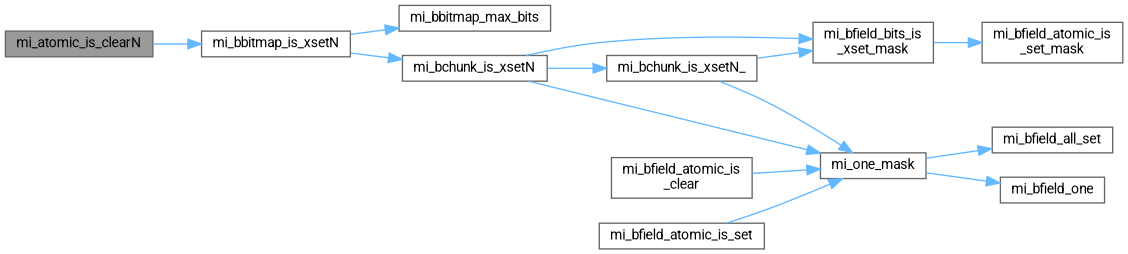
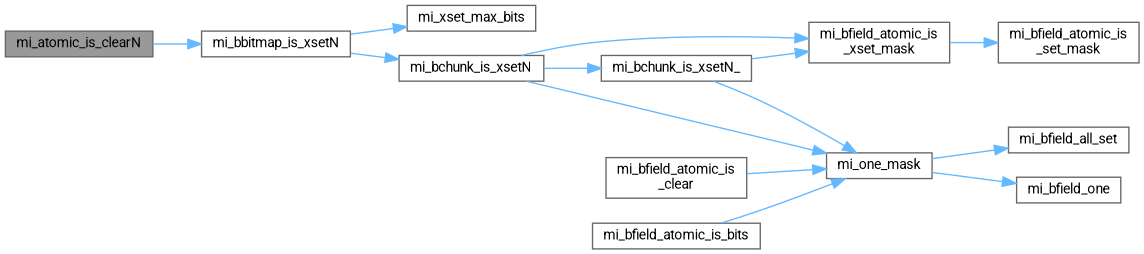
(475, 18) -> (471, 18)
(873, 43) -> (879, 43)
(682, 236) -> (676, 236)
